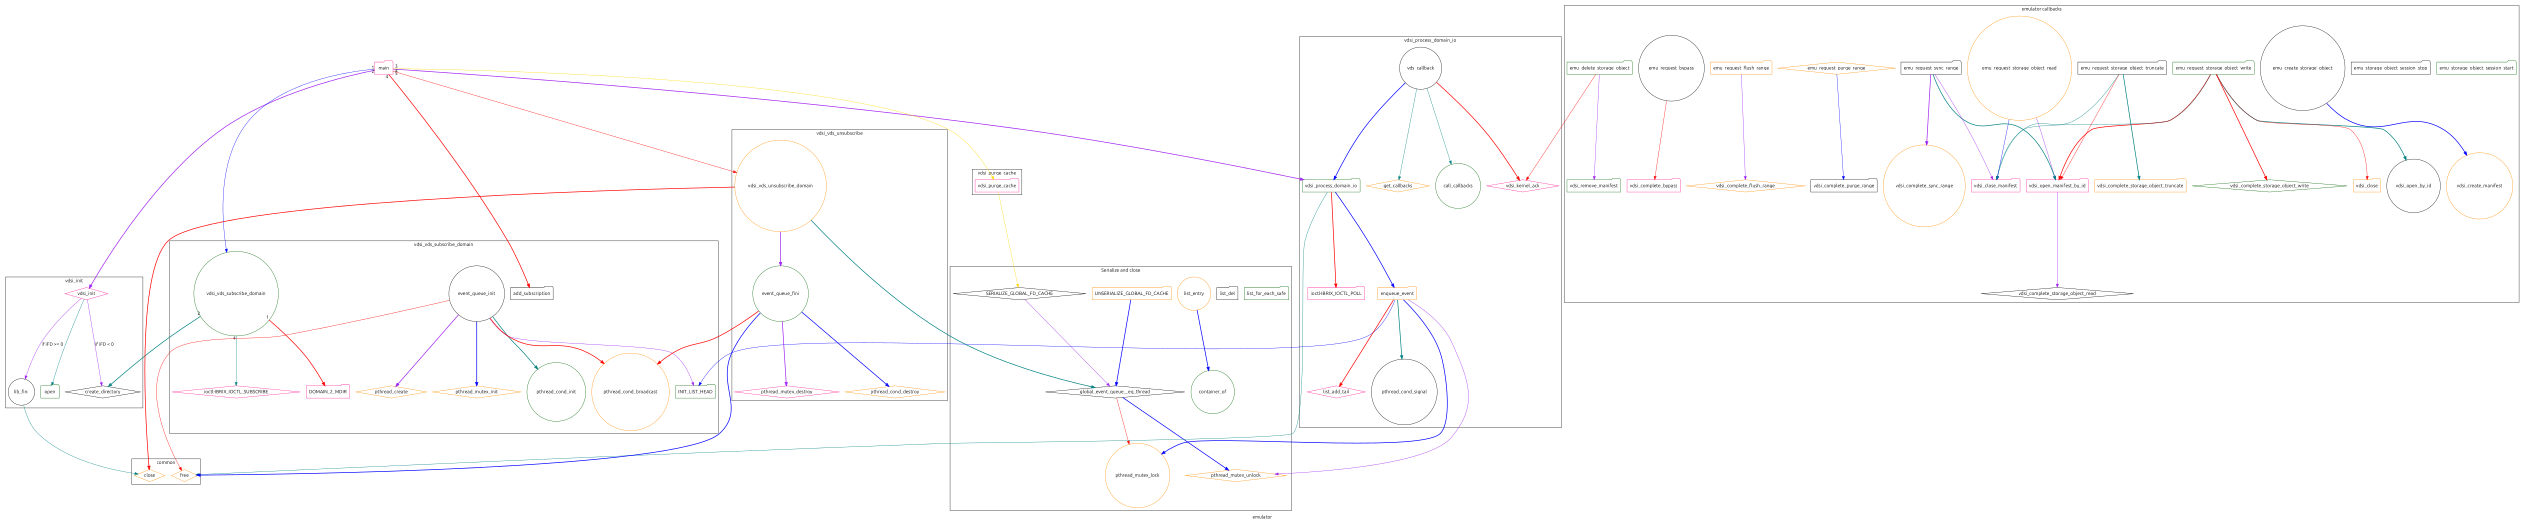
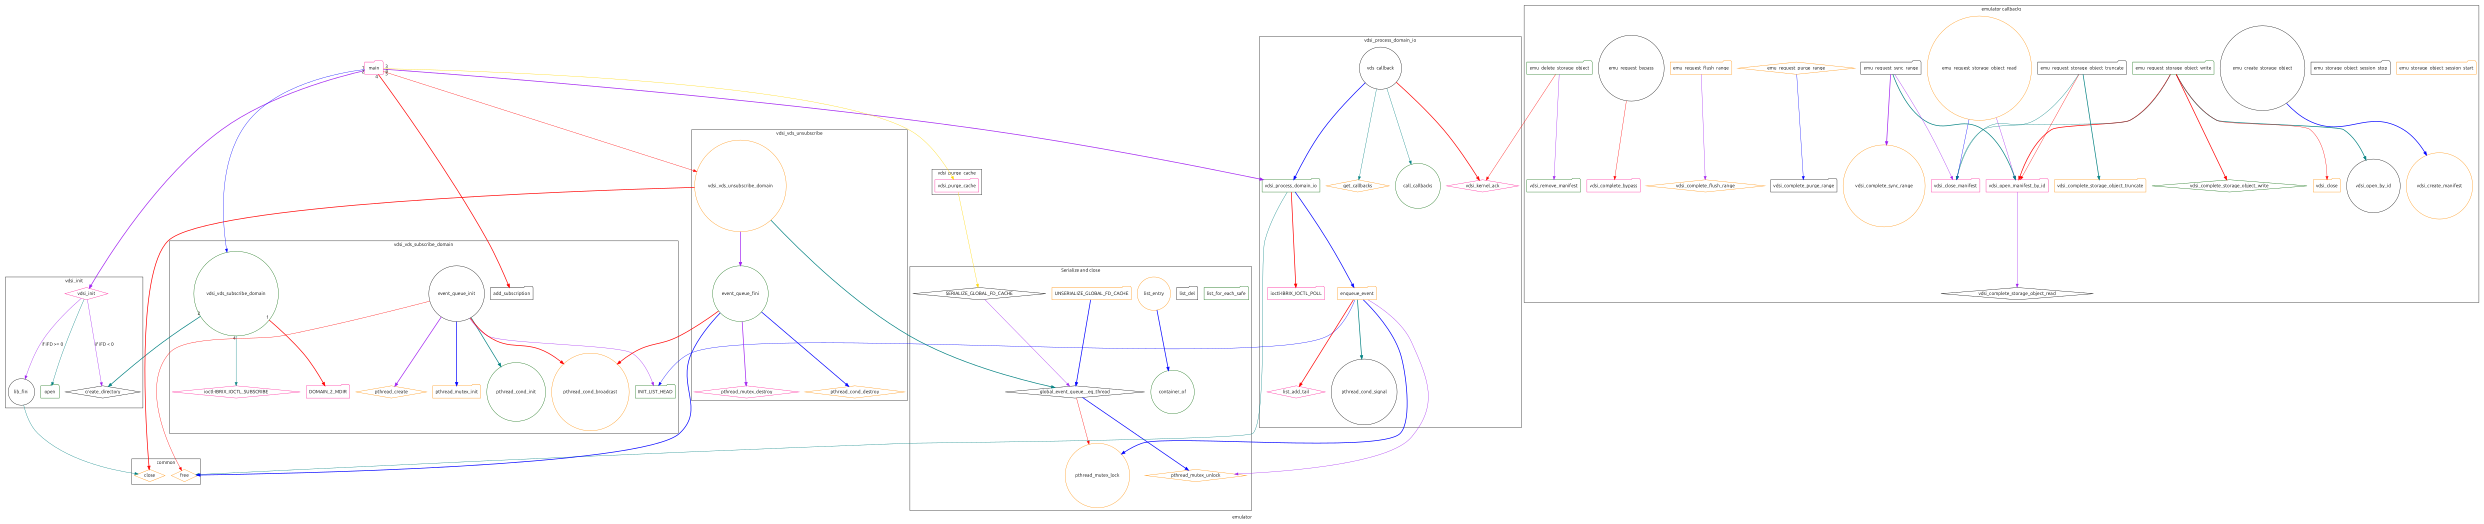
(2477, 68) -> (2436, 68)
(477, 392) -> (457, 392)
